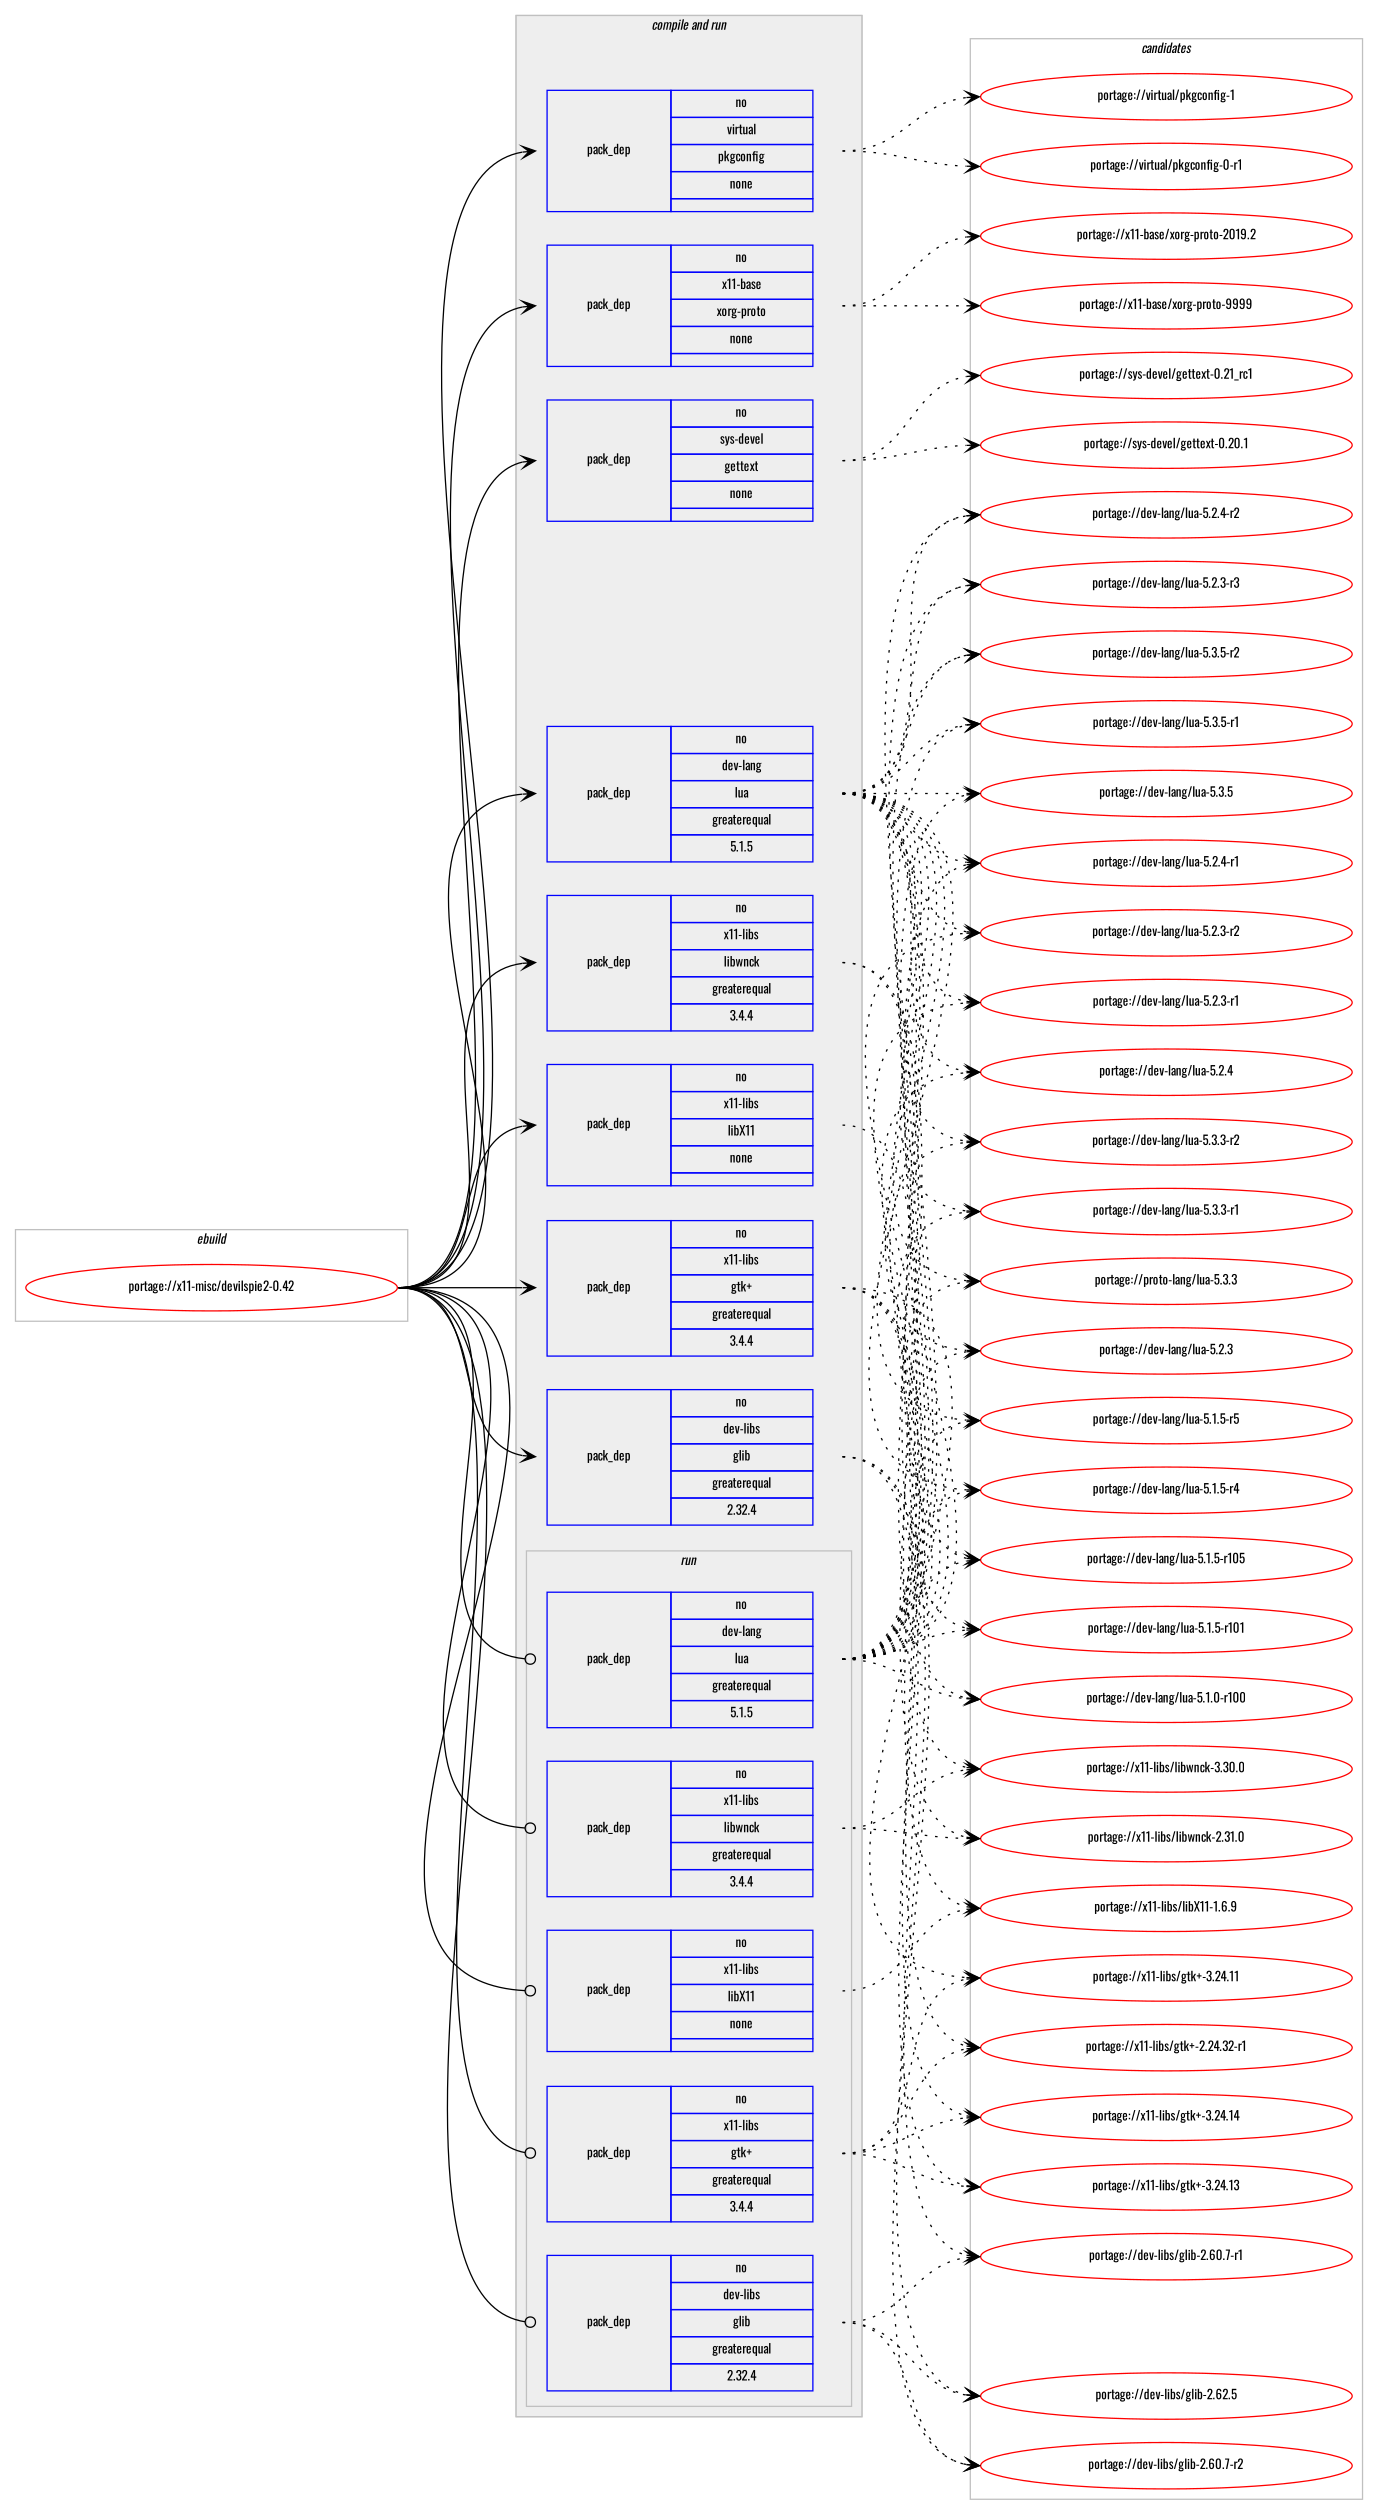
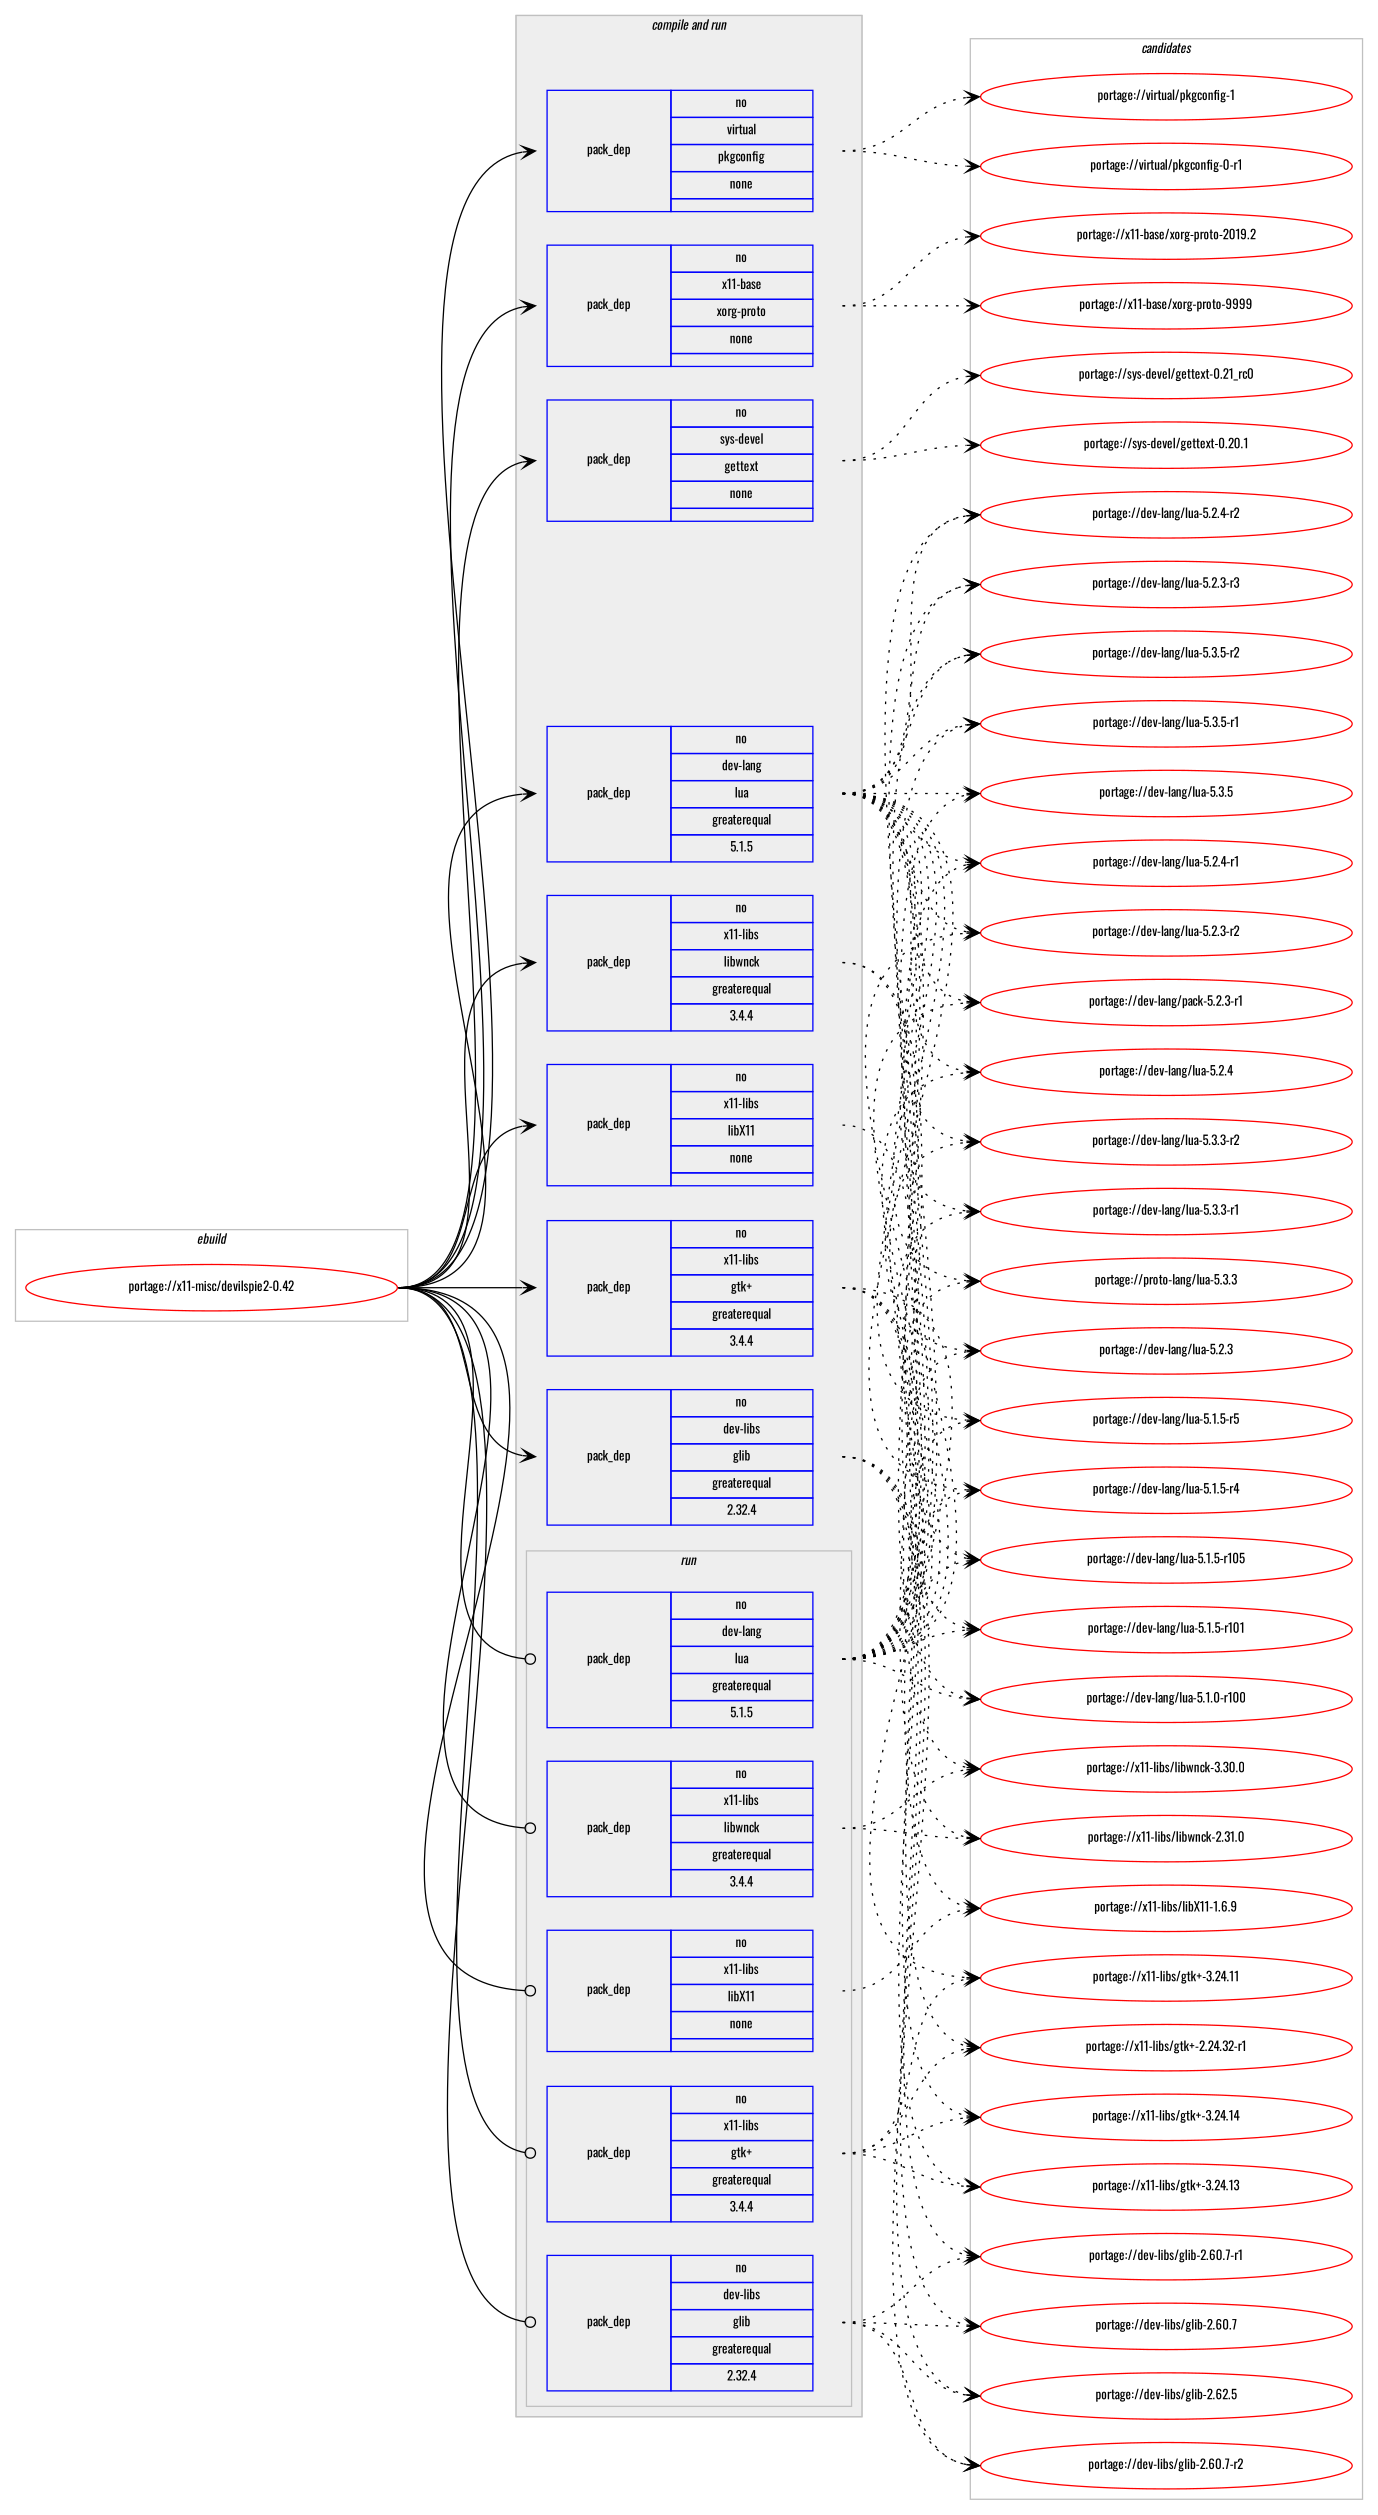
(1166, 375) -> (1166, 375)
(1166, 1003) -> (1166, 1003)
none -> (1166, 2326)
